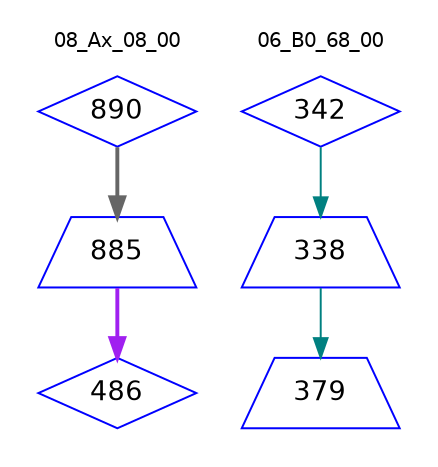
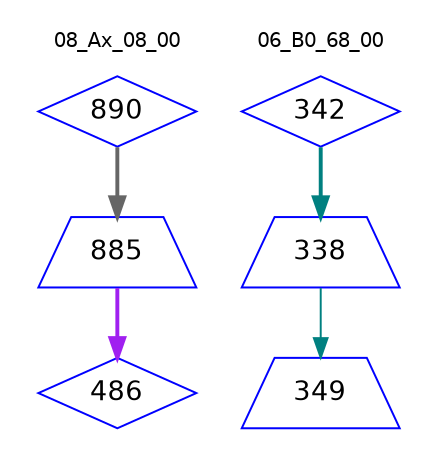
(321, 172) -> (321, 172)
(321, 393) -> (321, 393)
